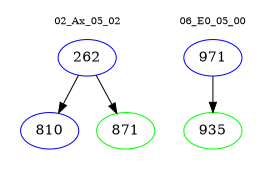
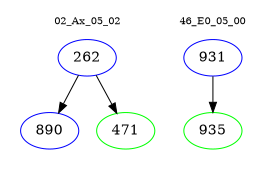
(213, 22) -> (213, 22)
(213, 58) -> (213, 58)
(50, 131) -> (50, 131)
(126, 131) -> (126, 131)
